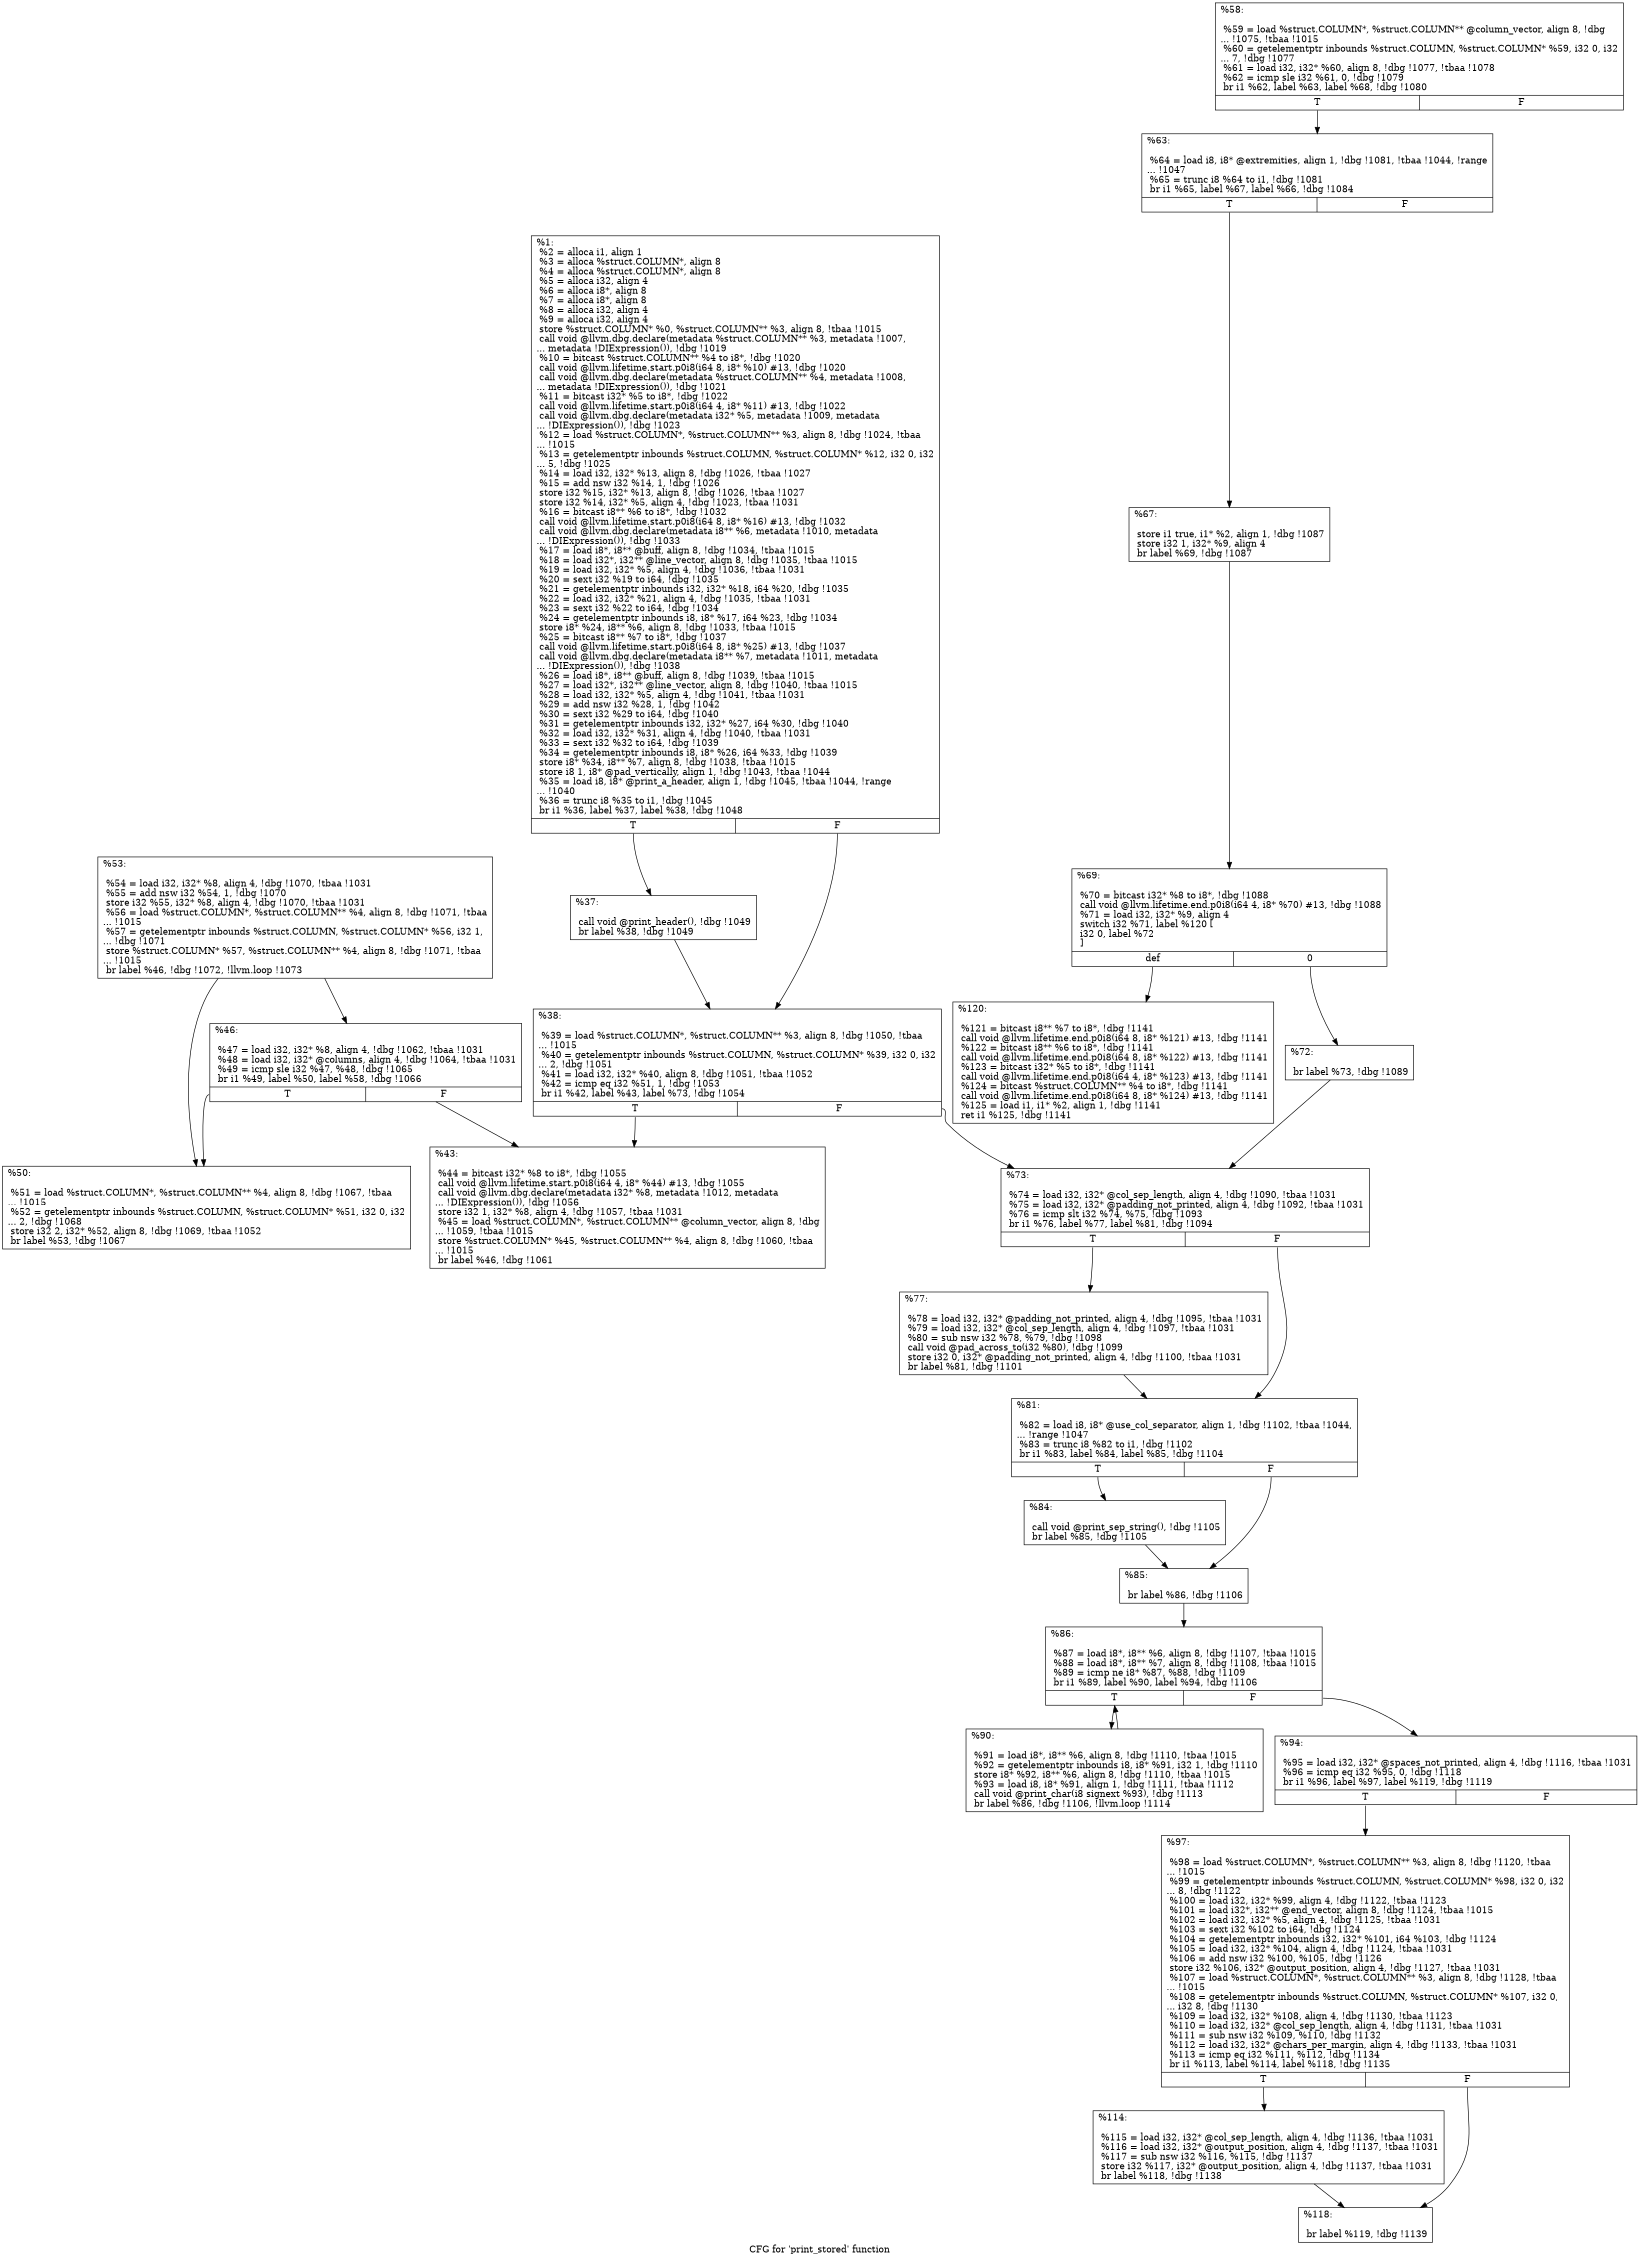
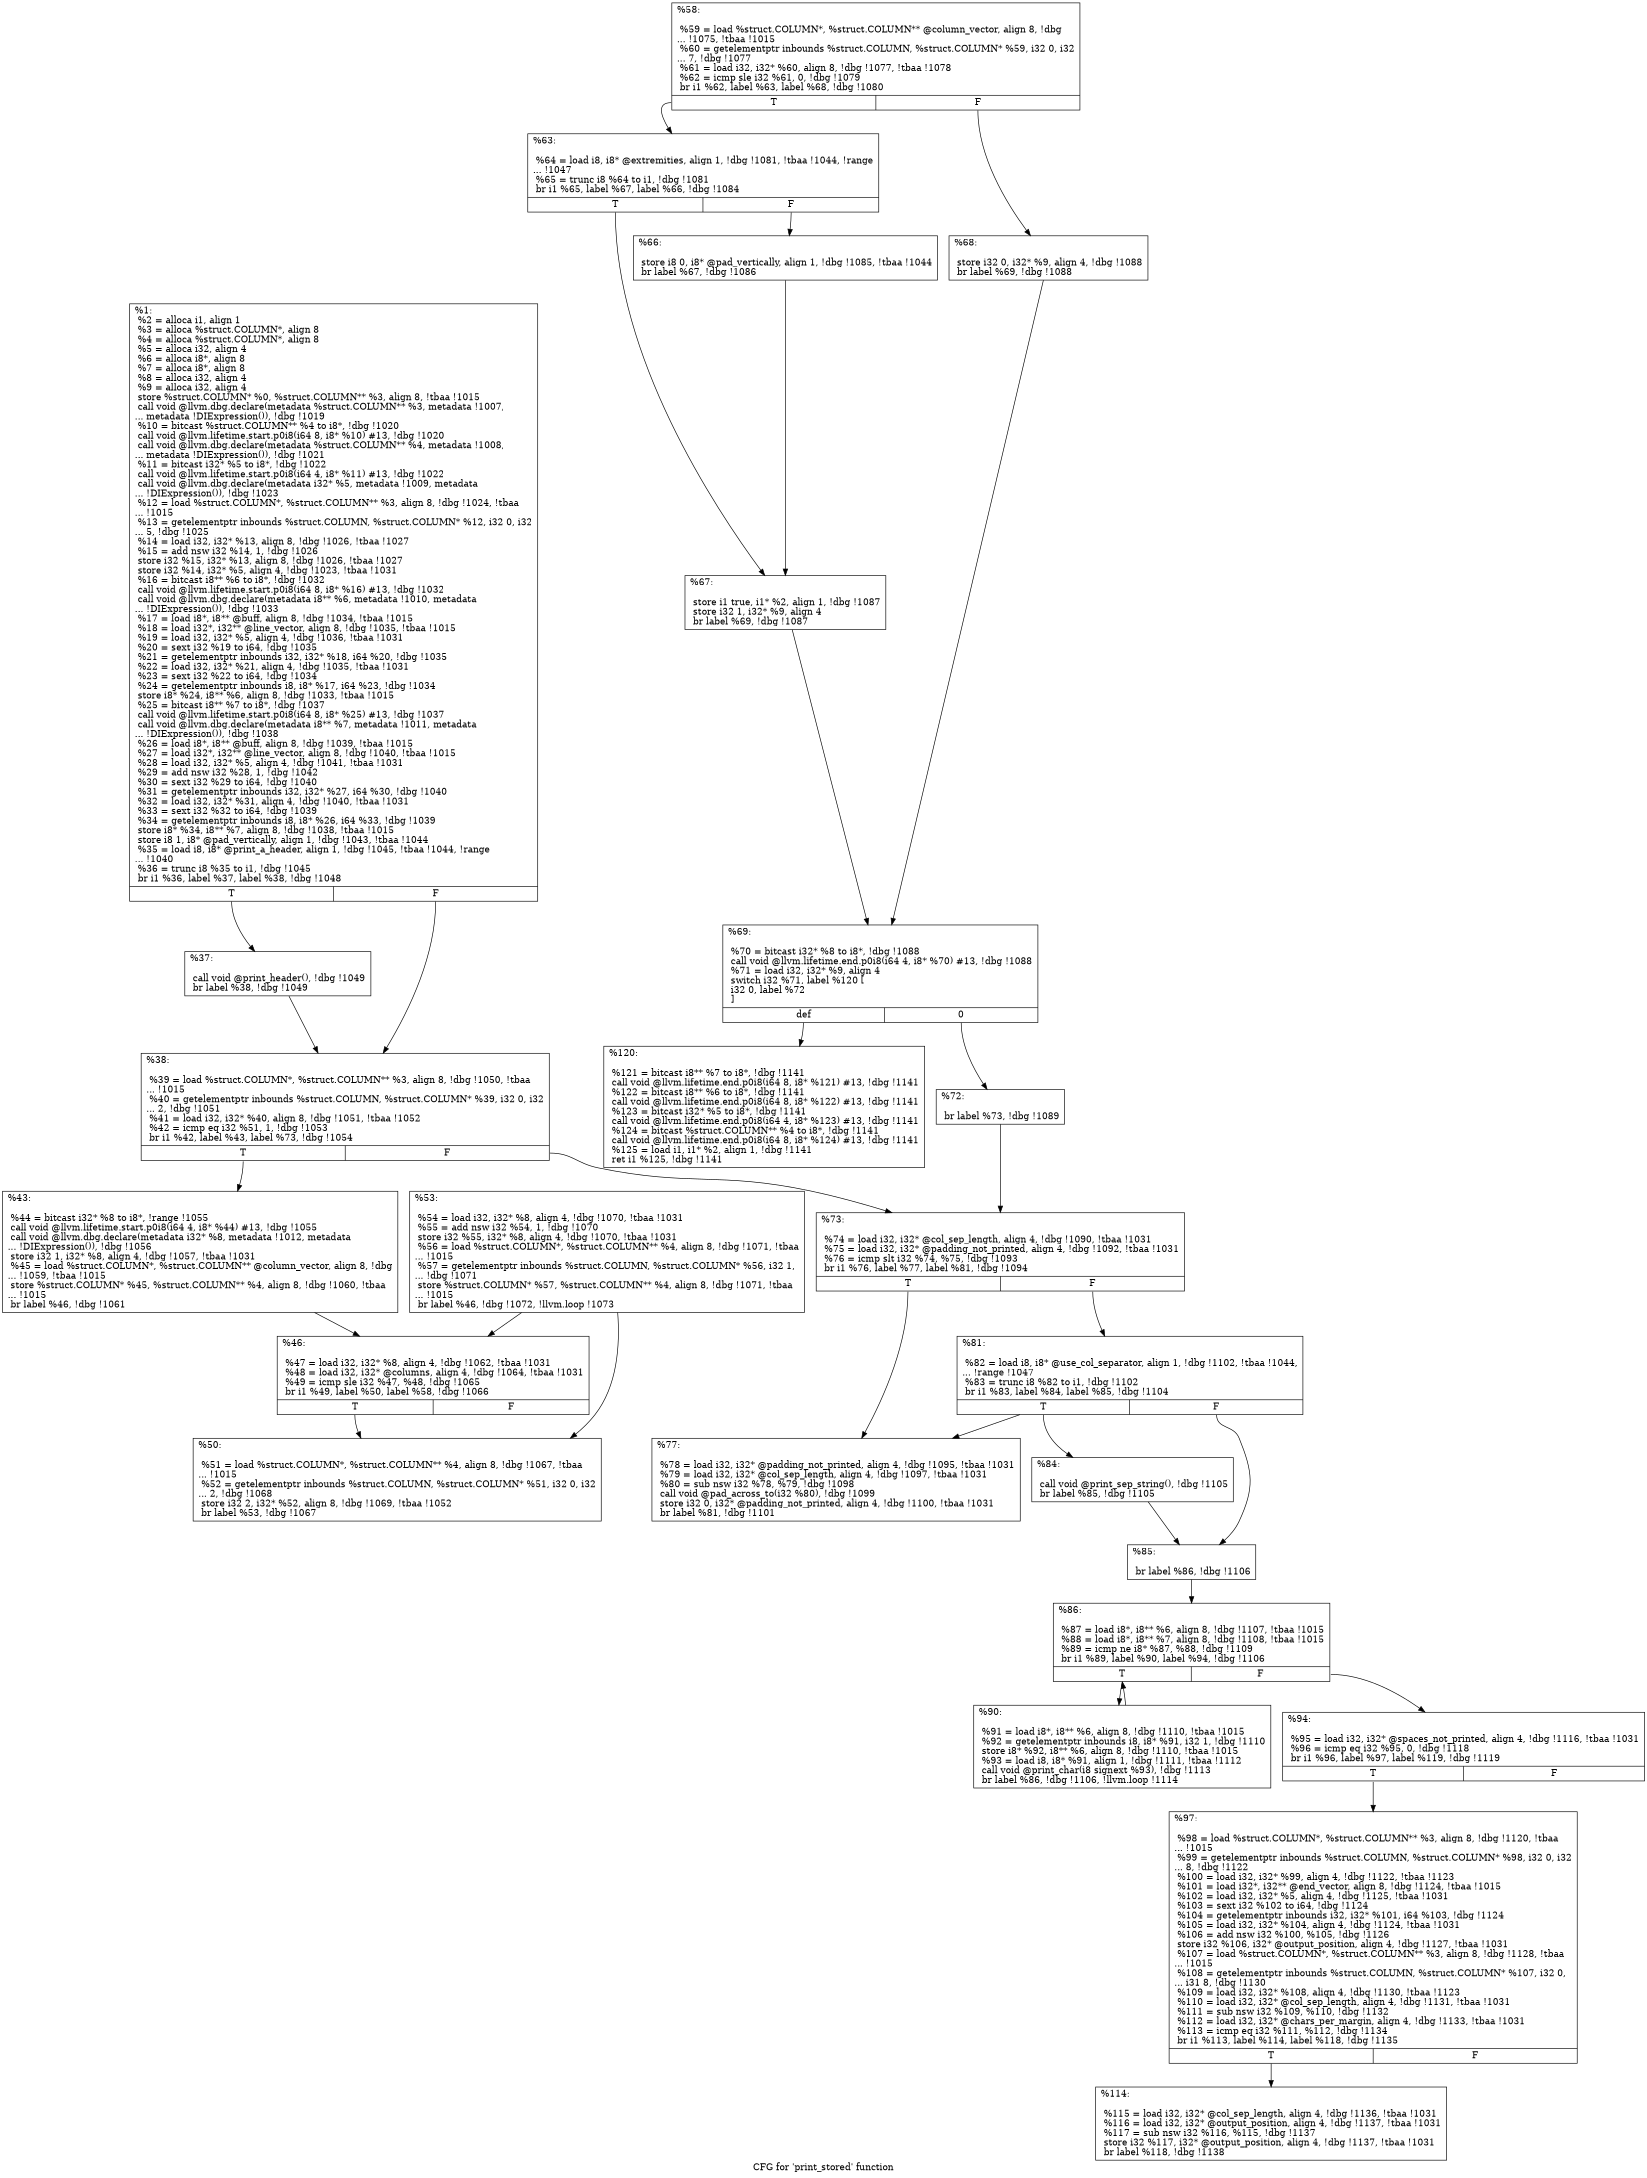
none -> (785, 258)
none -> (1048, 258)
(474, 1123) -> (334, 1323)
(531, 1174) -> (108, 1218)
(1133, 1384) -> (989, 1425)
(1212, 2007) -> (1220, 1983)
(1365, 2225) -> none
